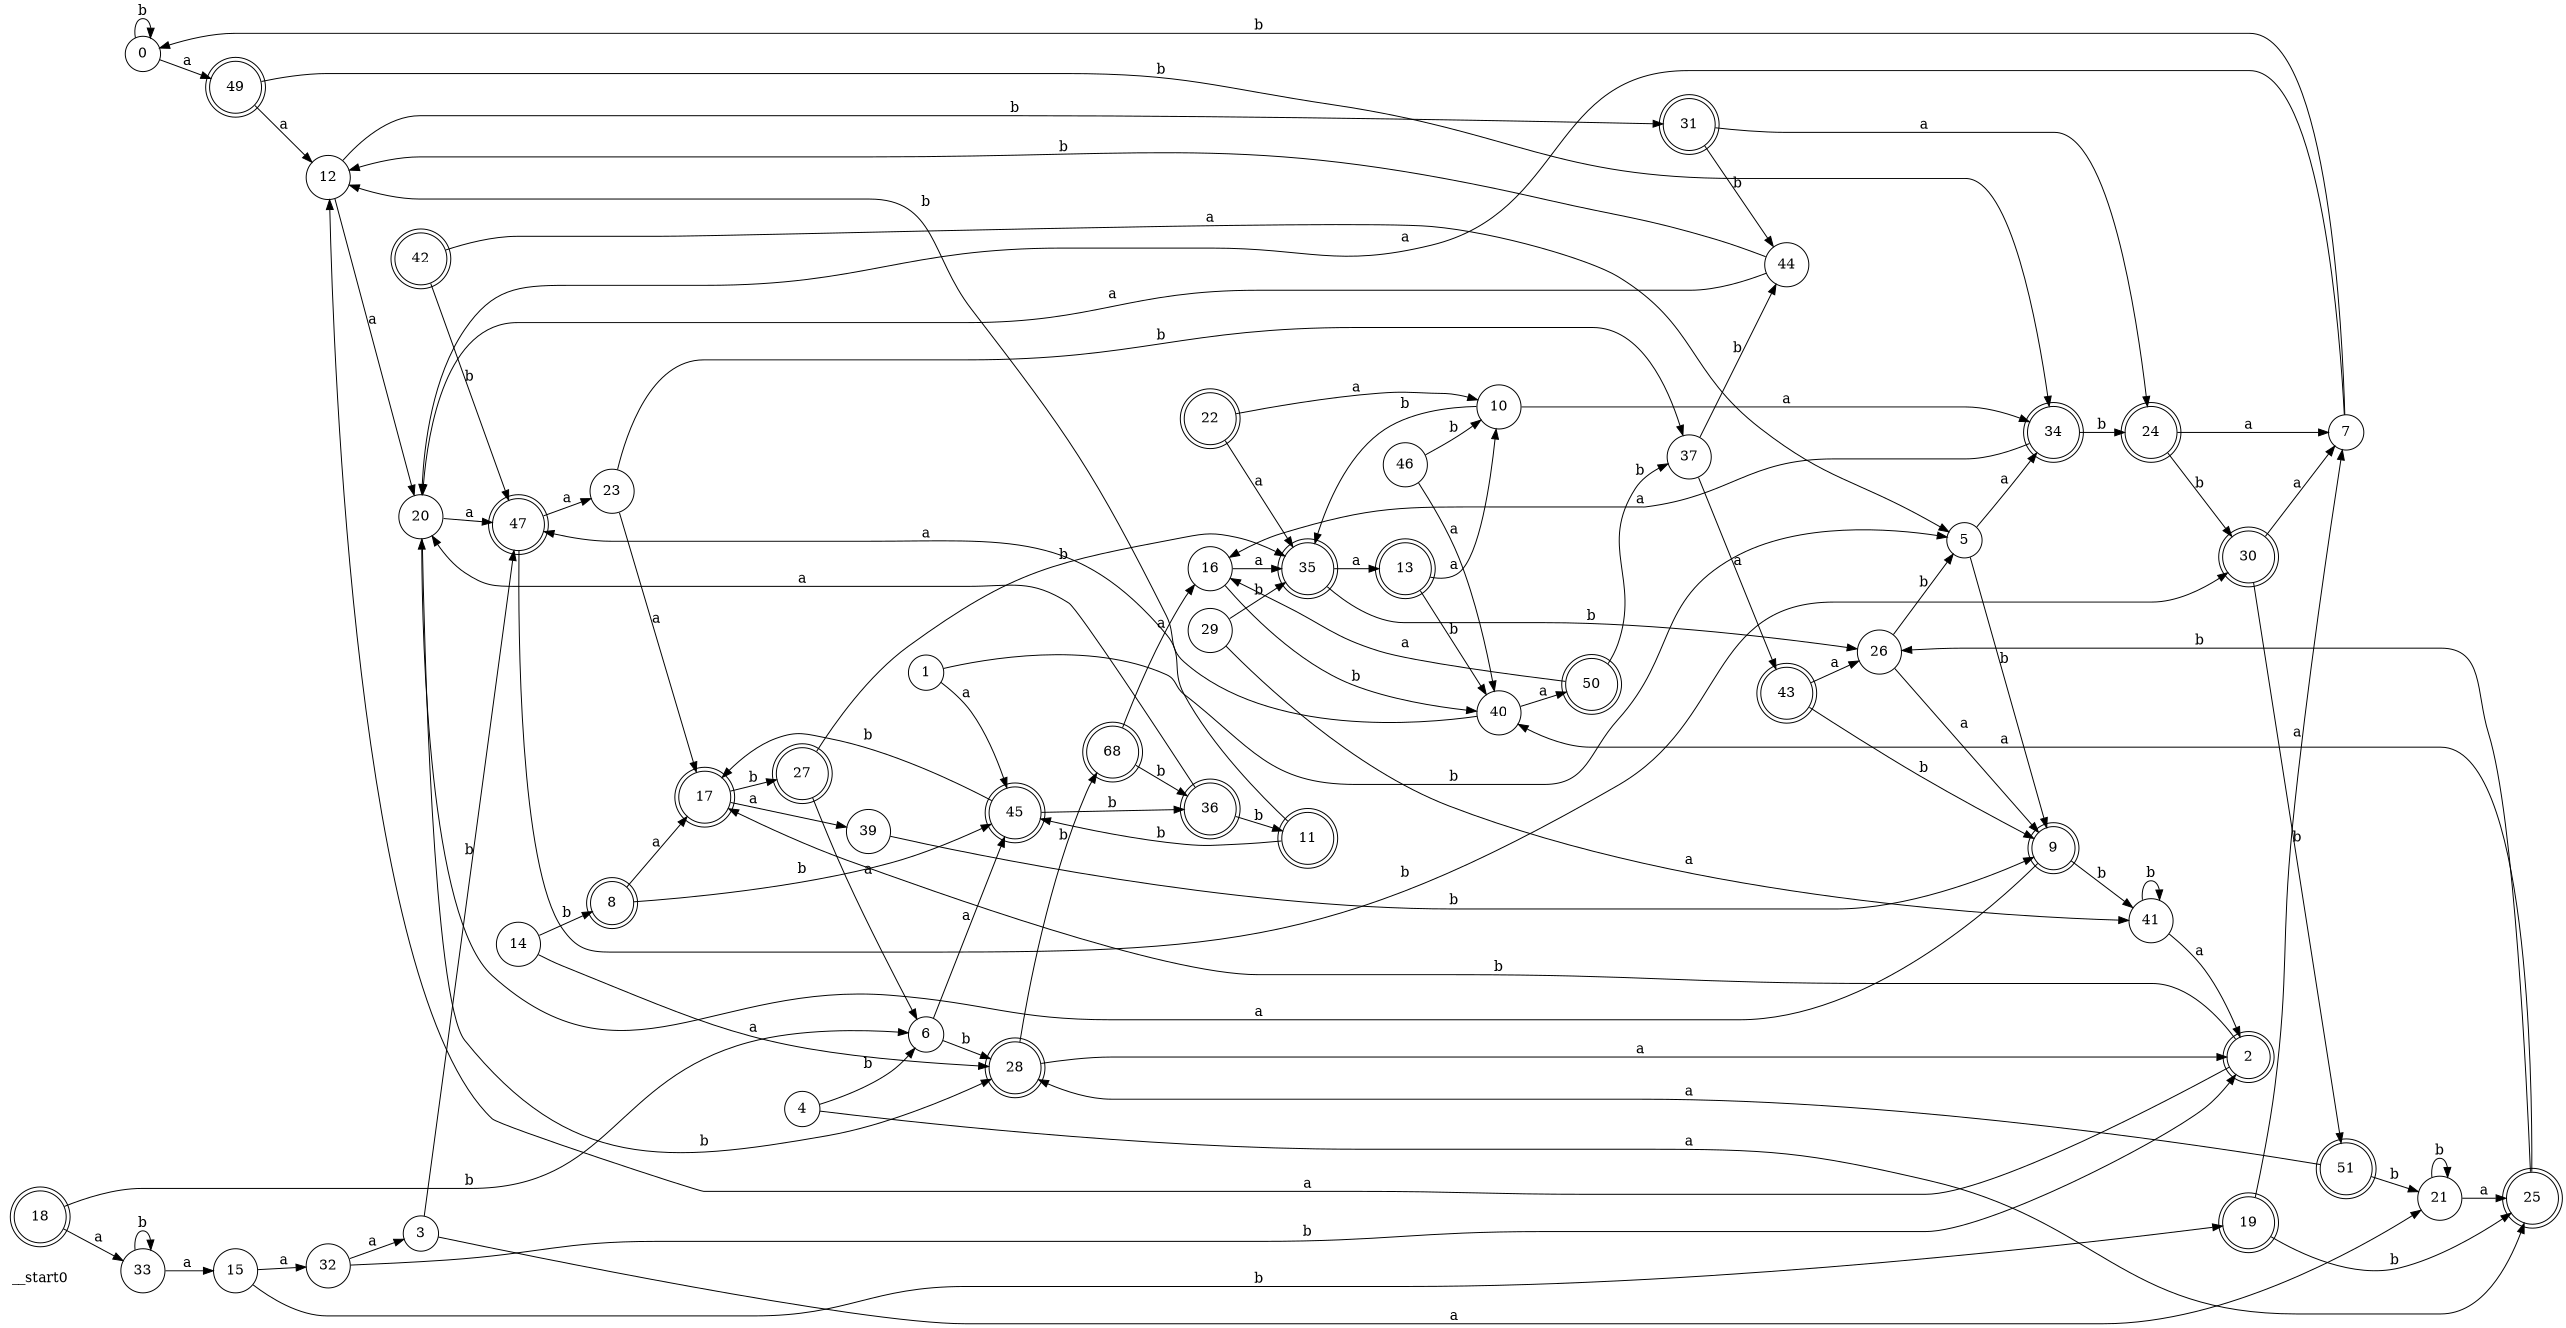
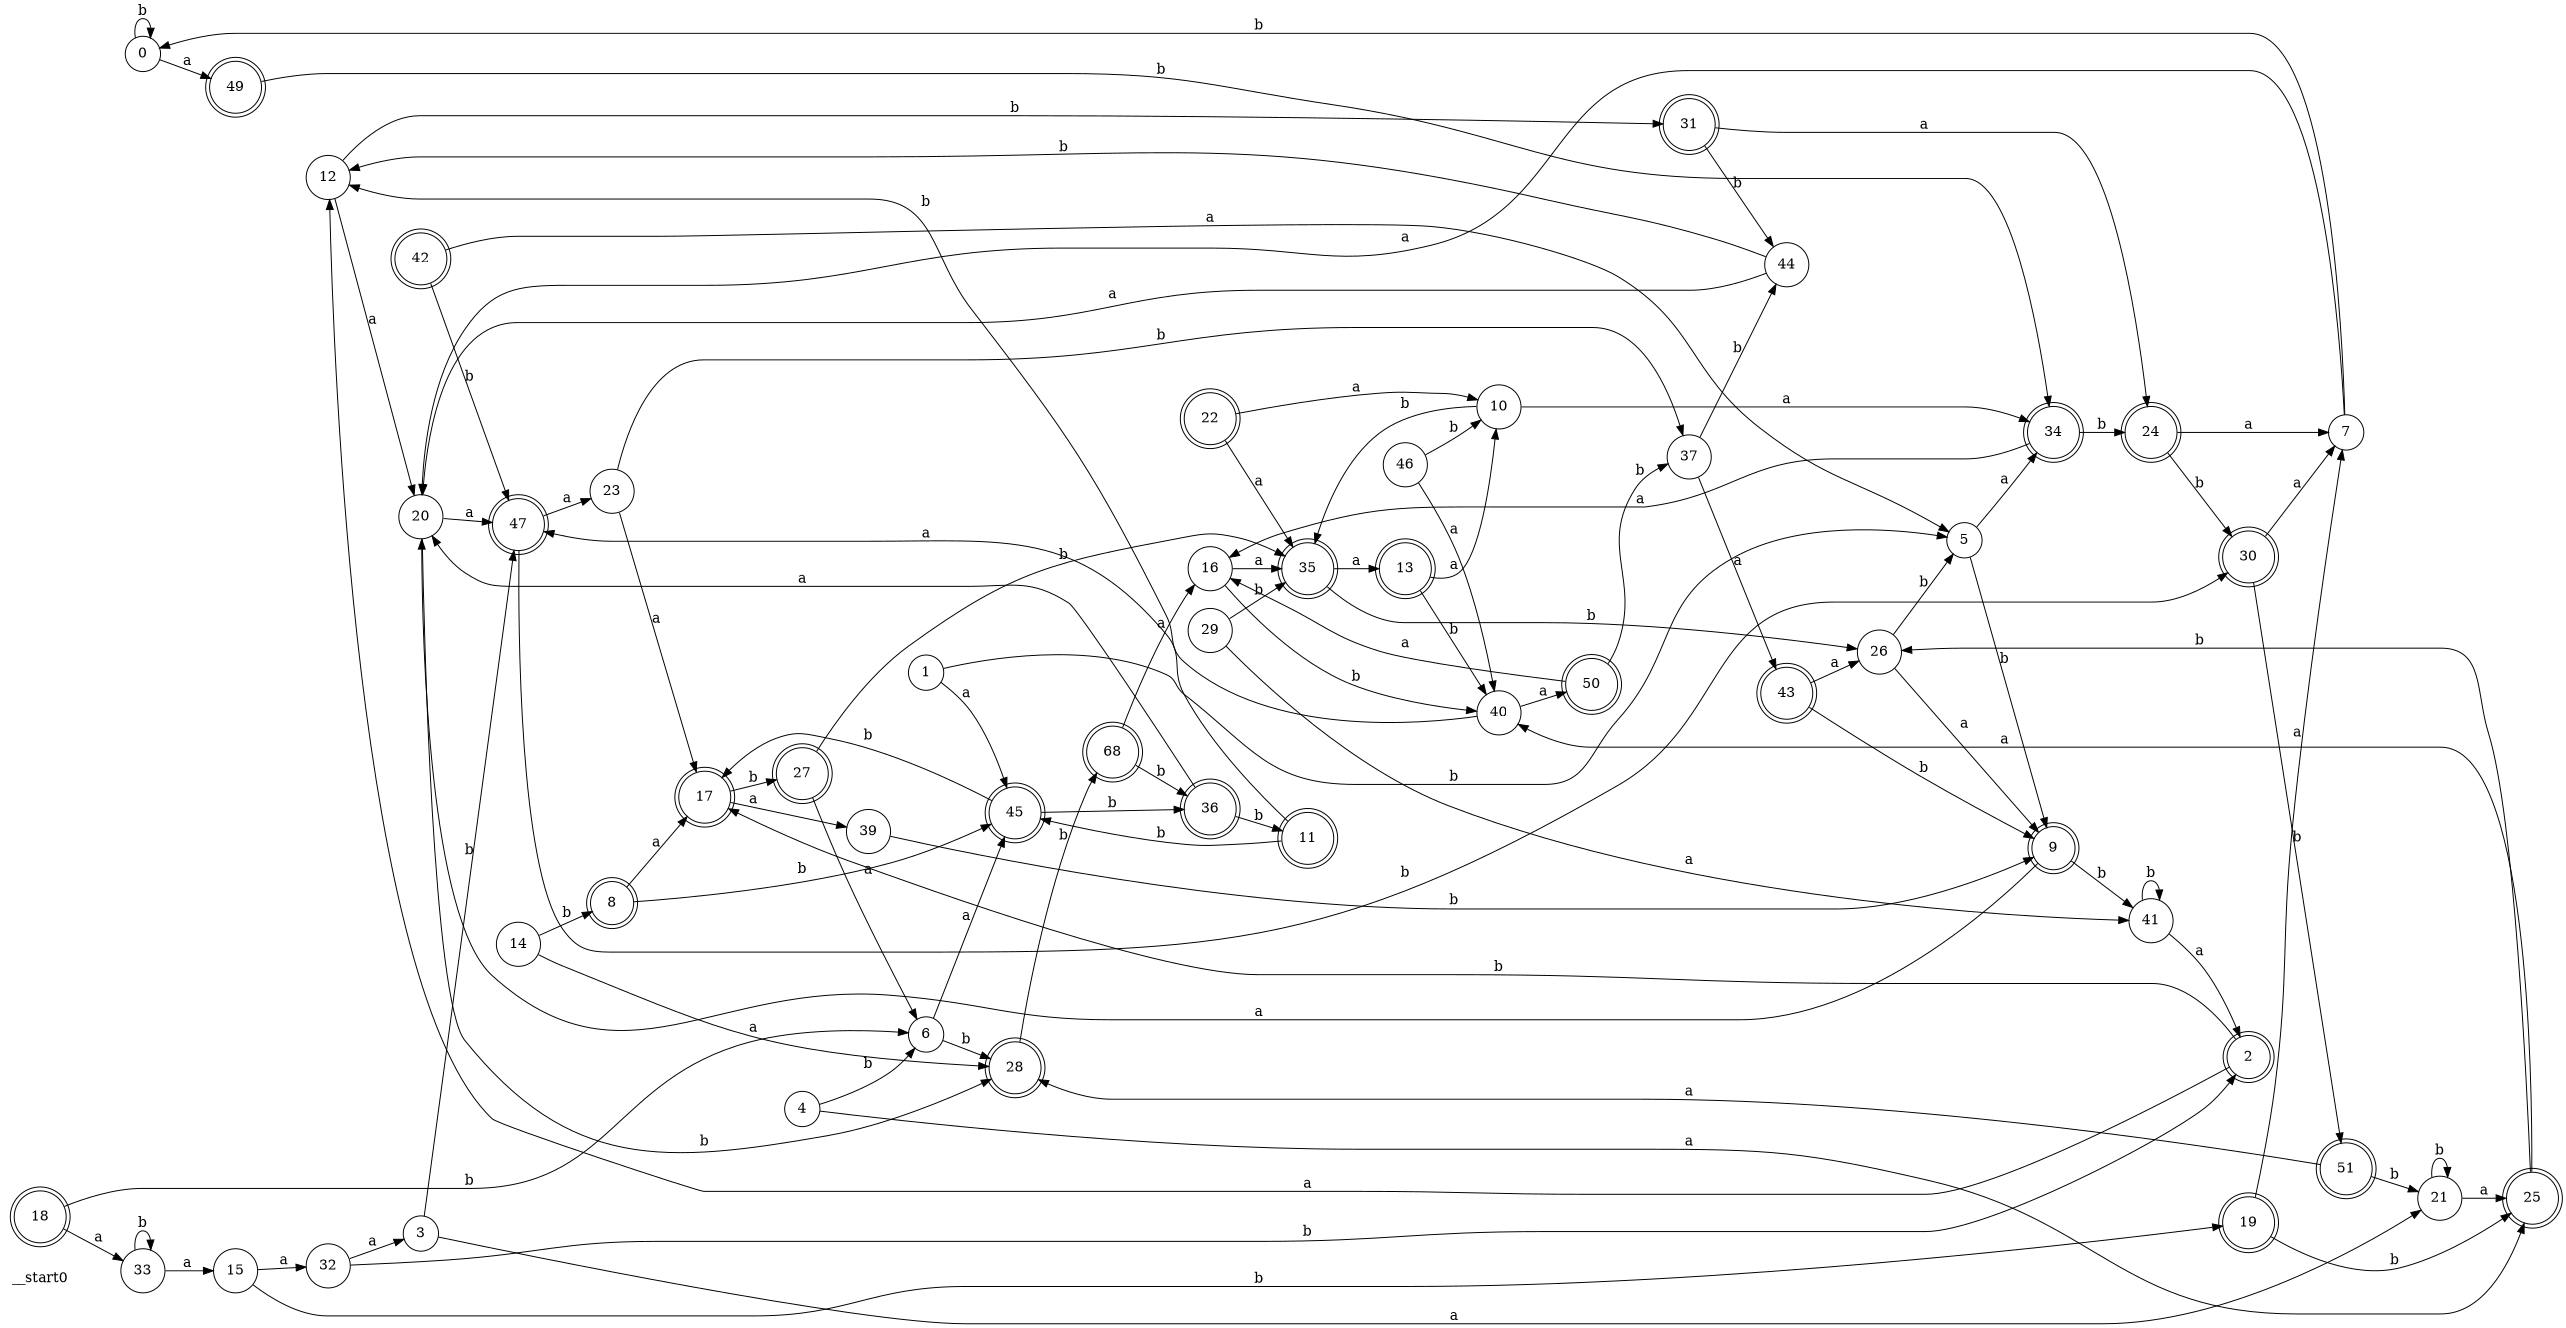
(280, 130) -> none
(1629, 1057) -> none
